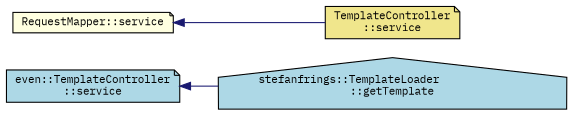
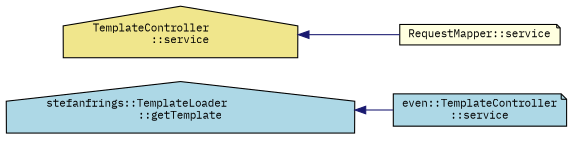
(255, 23) -> (354, 35)
(393, 23) -> (181, 35)
(204, 86) -> (380, 110)
